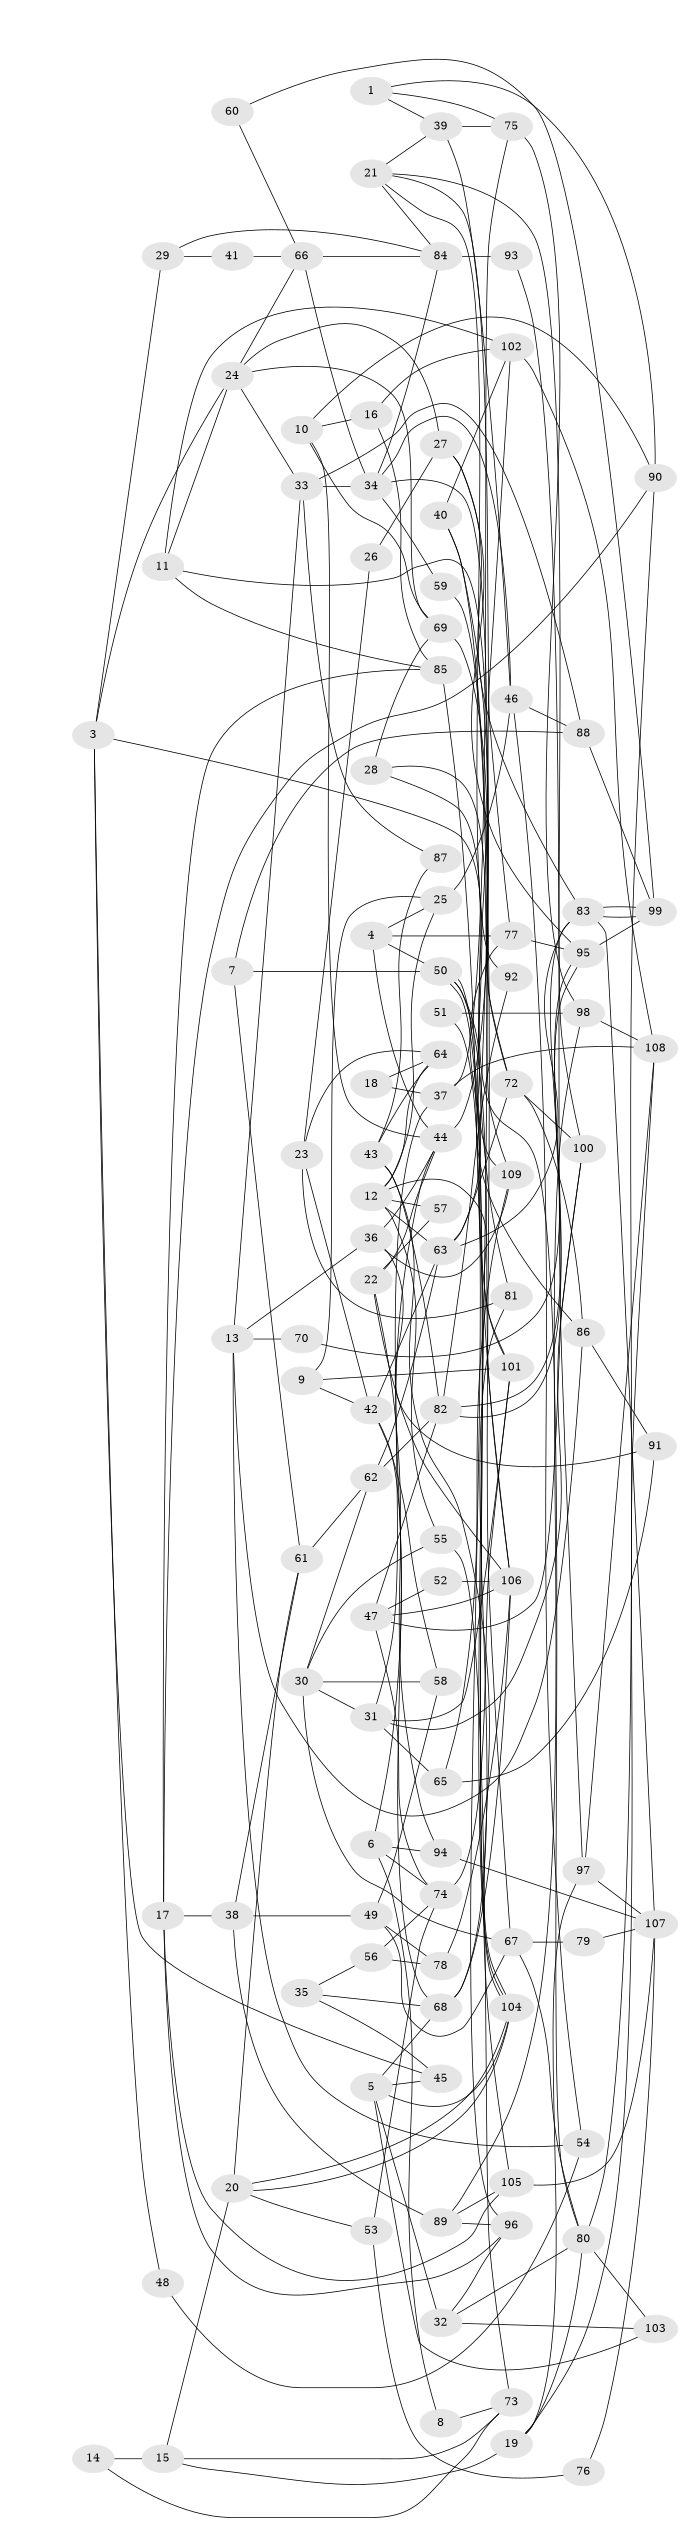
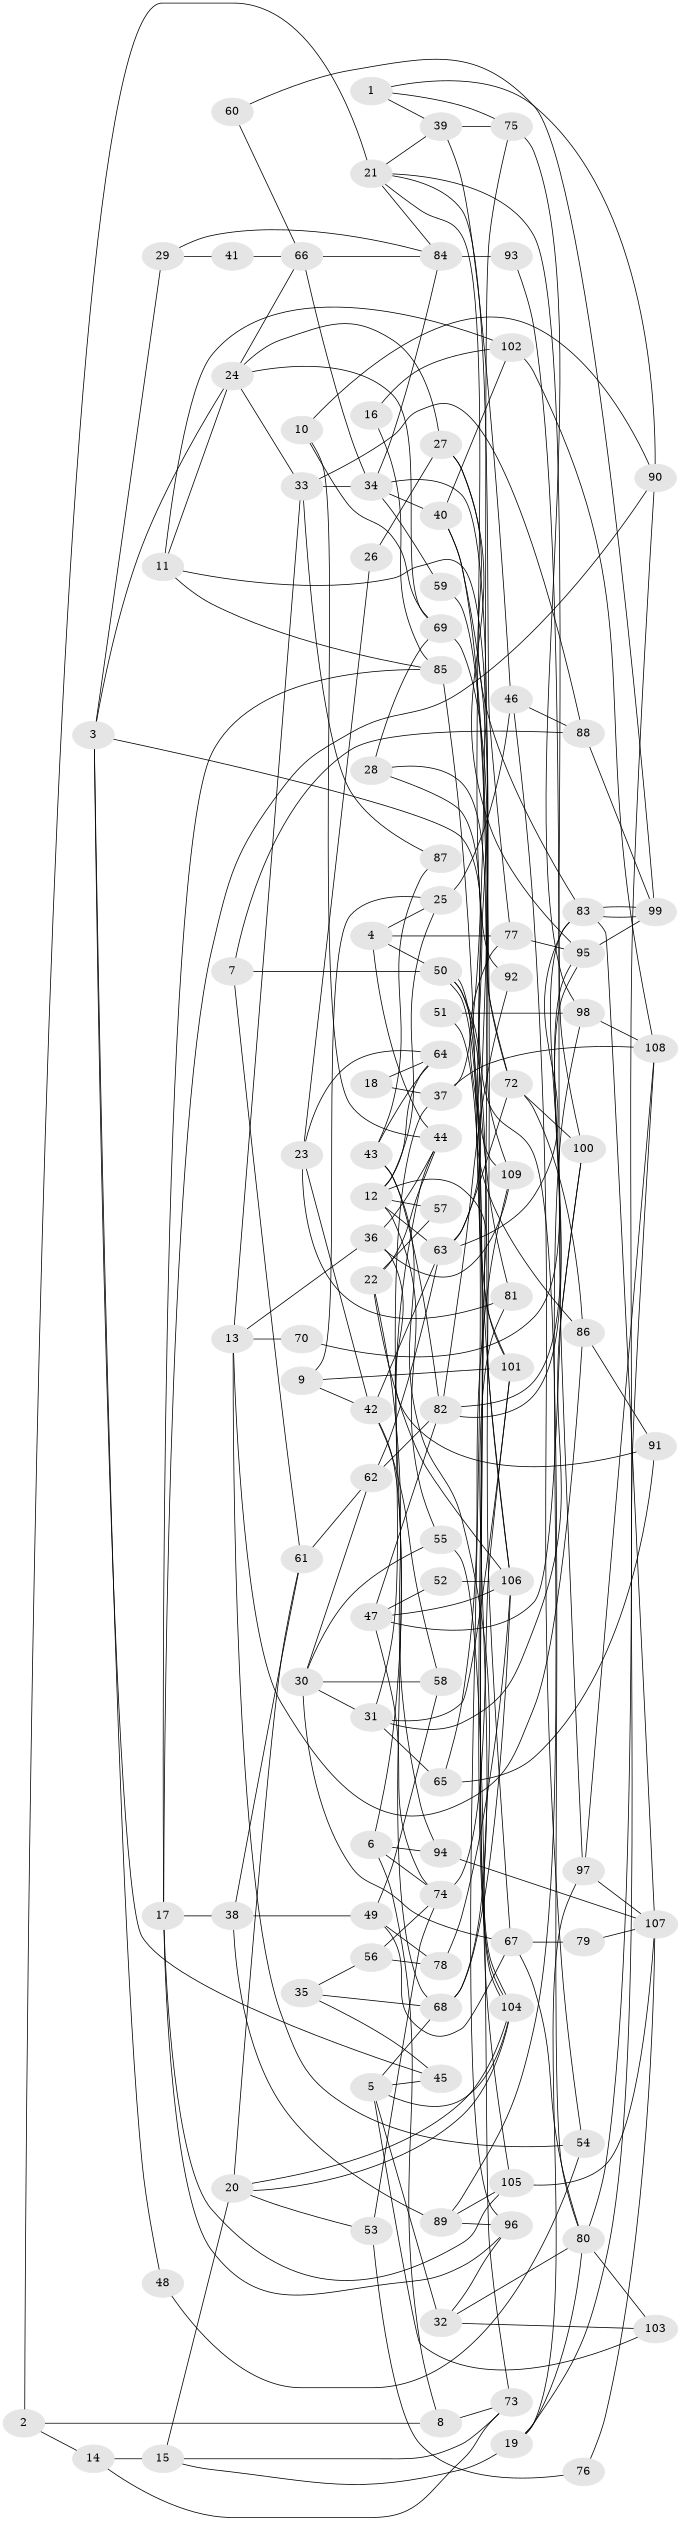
(337, 423) -> none
(492, 497) -> (406, 501)
(494, 612) -> none
none -> (24, 2423)
